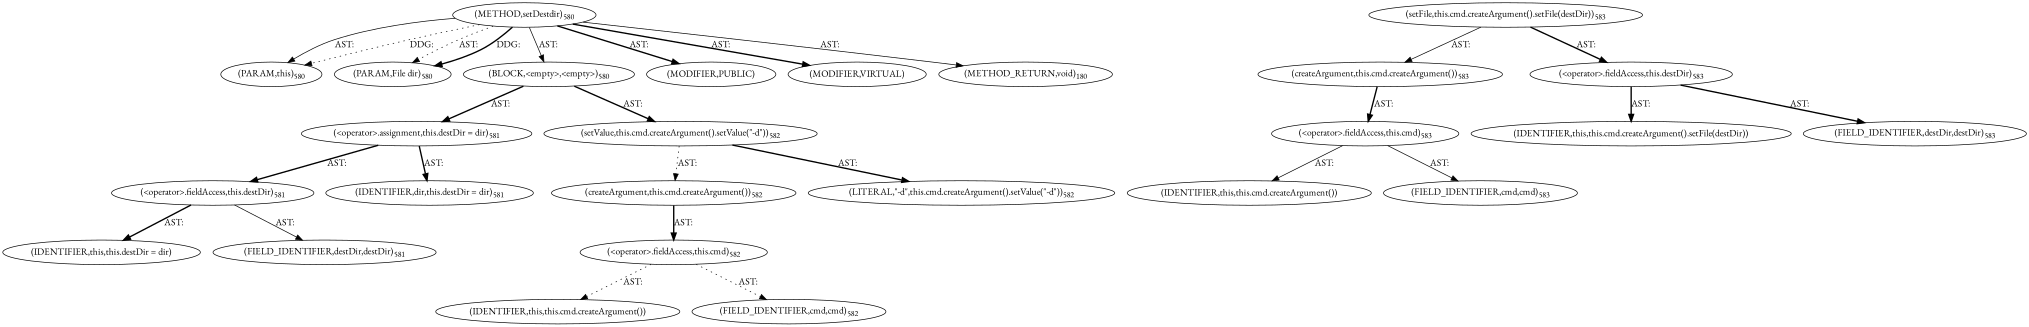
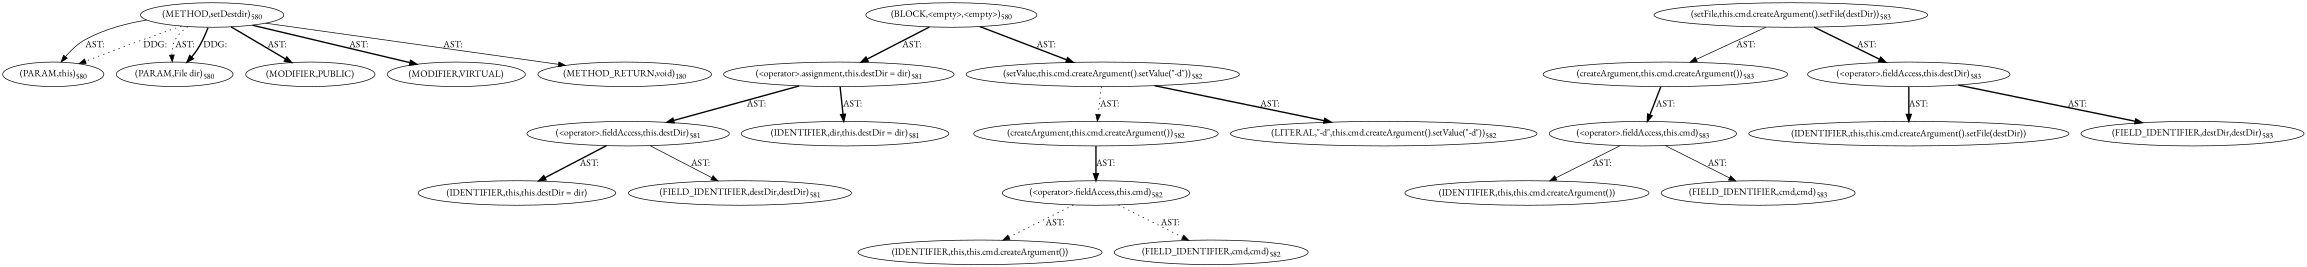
(535, 42) -> none
